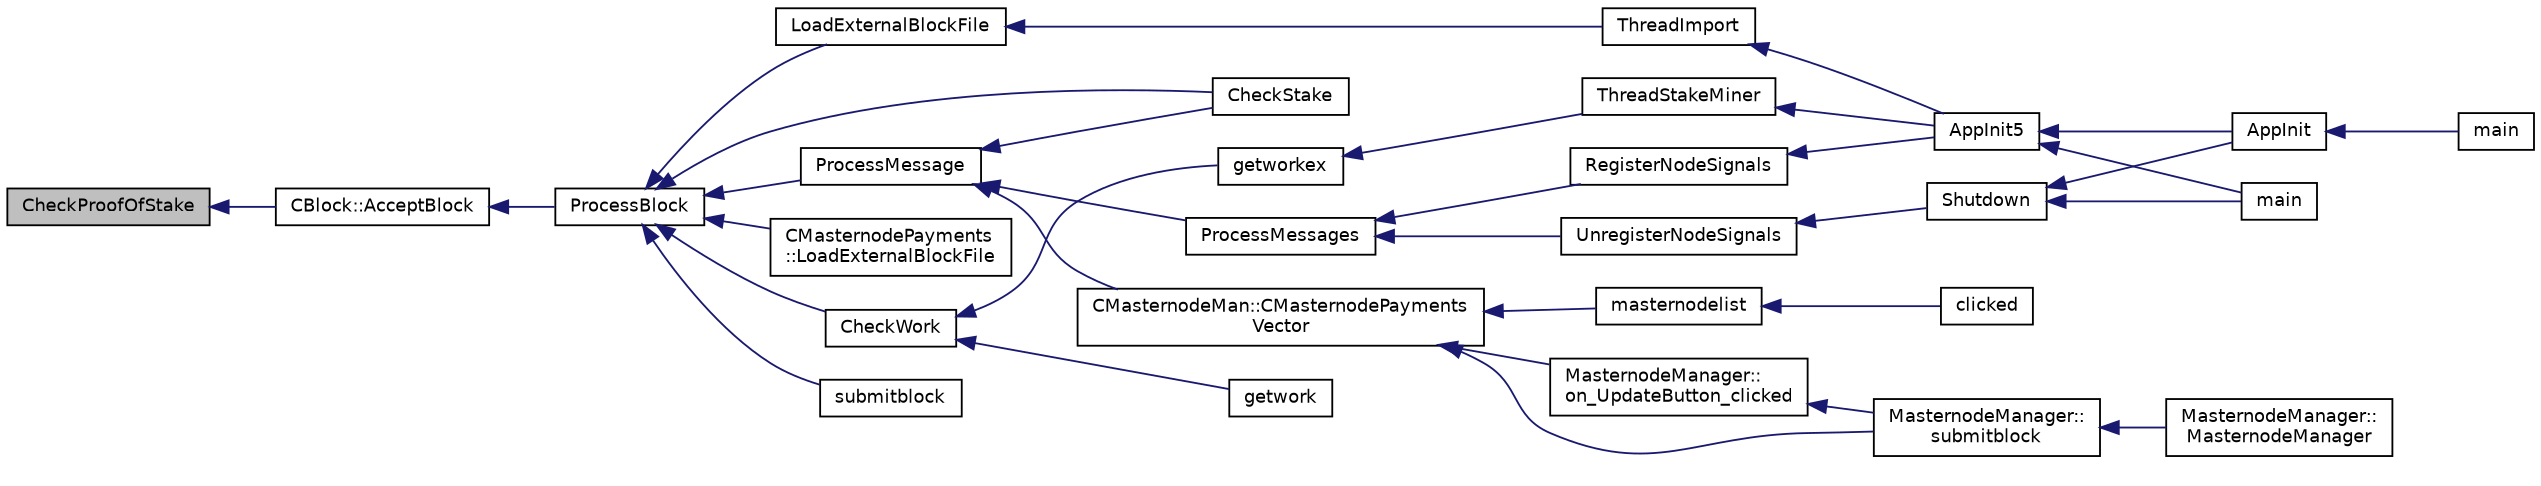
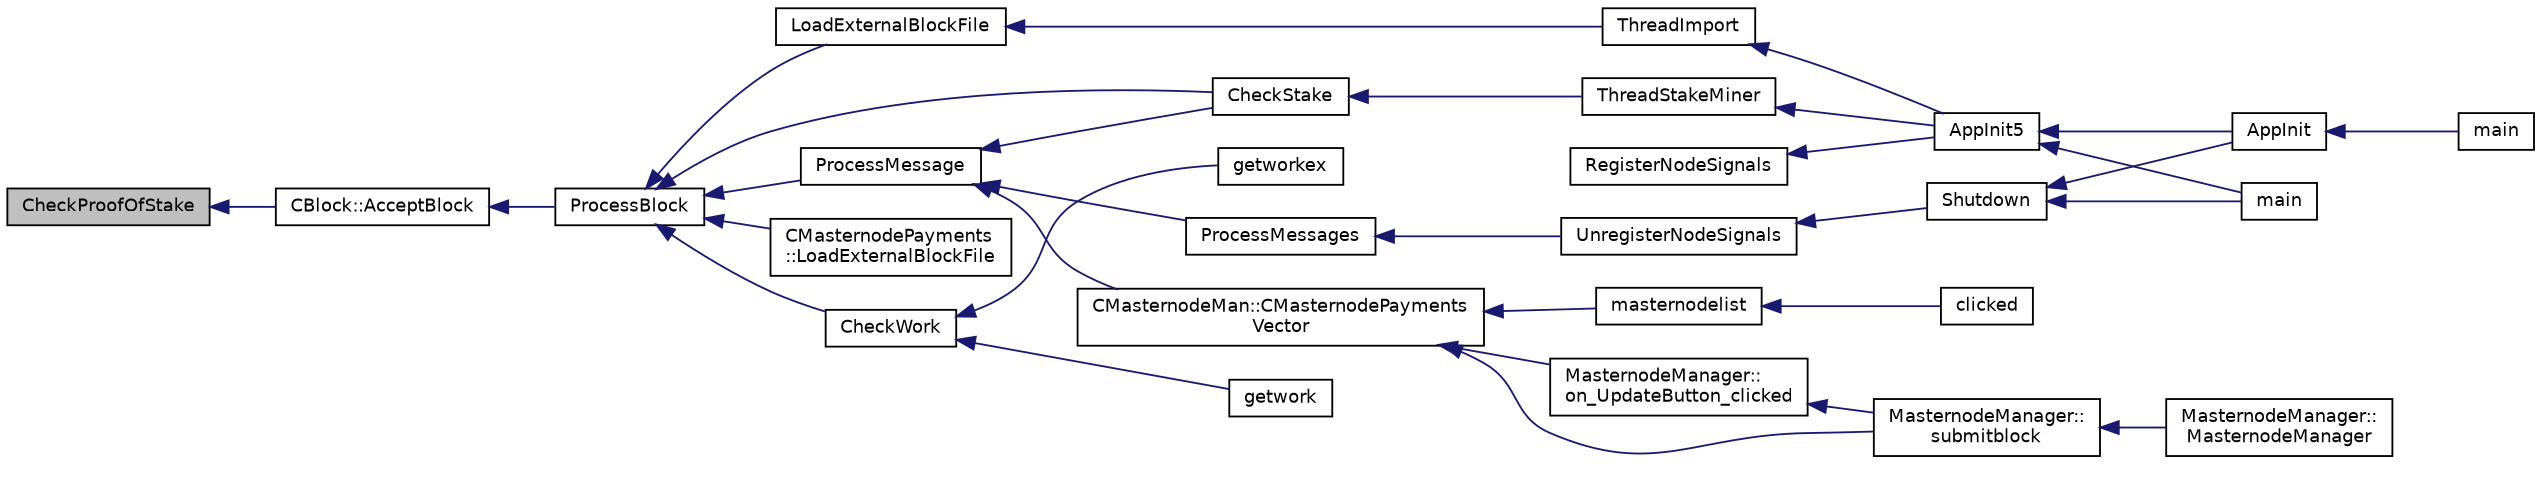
(1472, 134) -> (1475, 97)
(1488, 201) -> none
(891, 398) -> none
